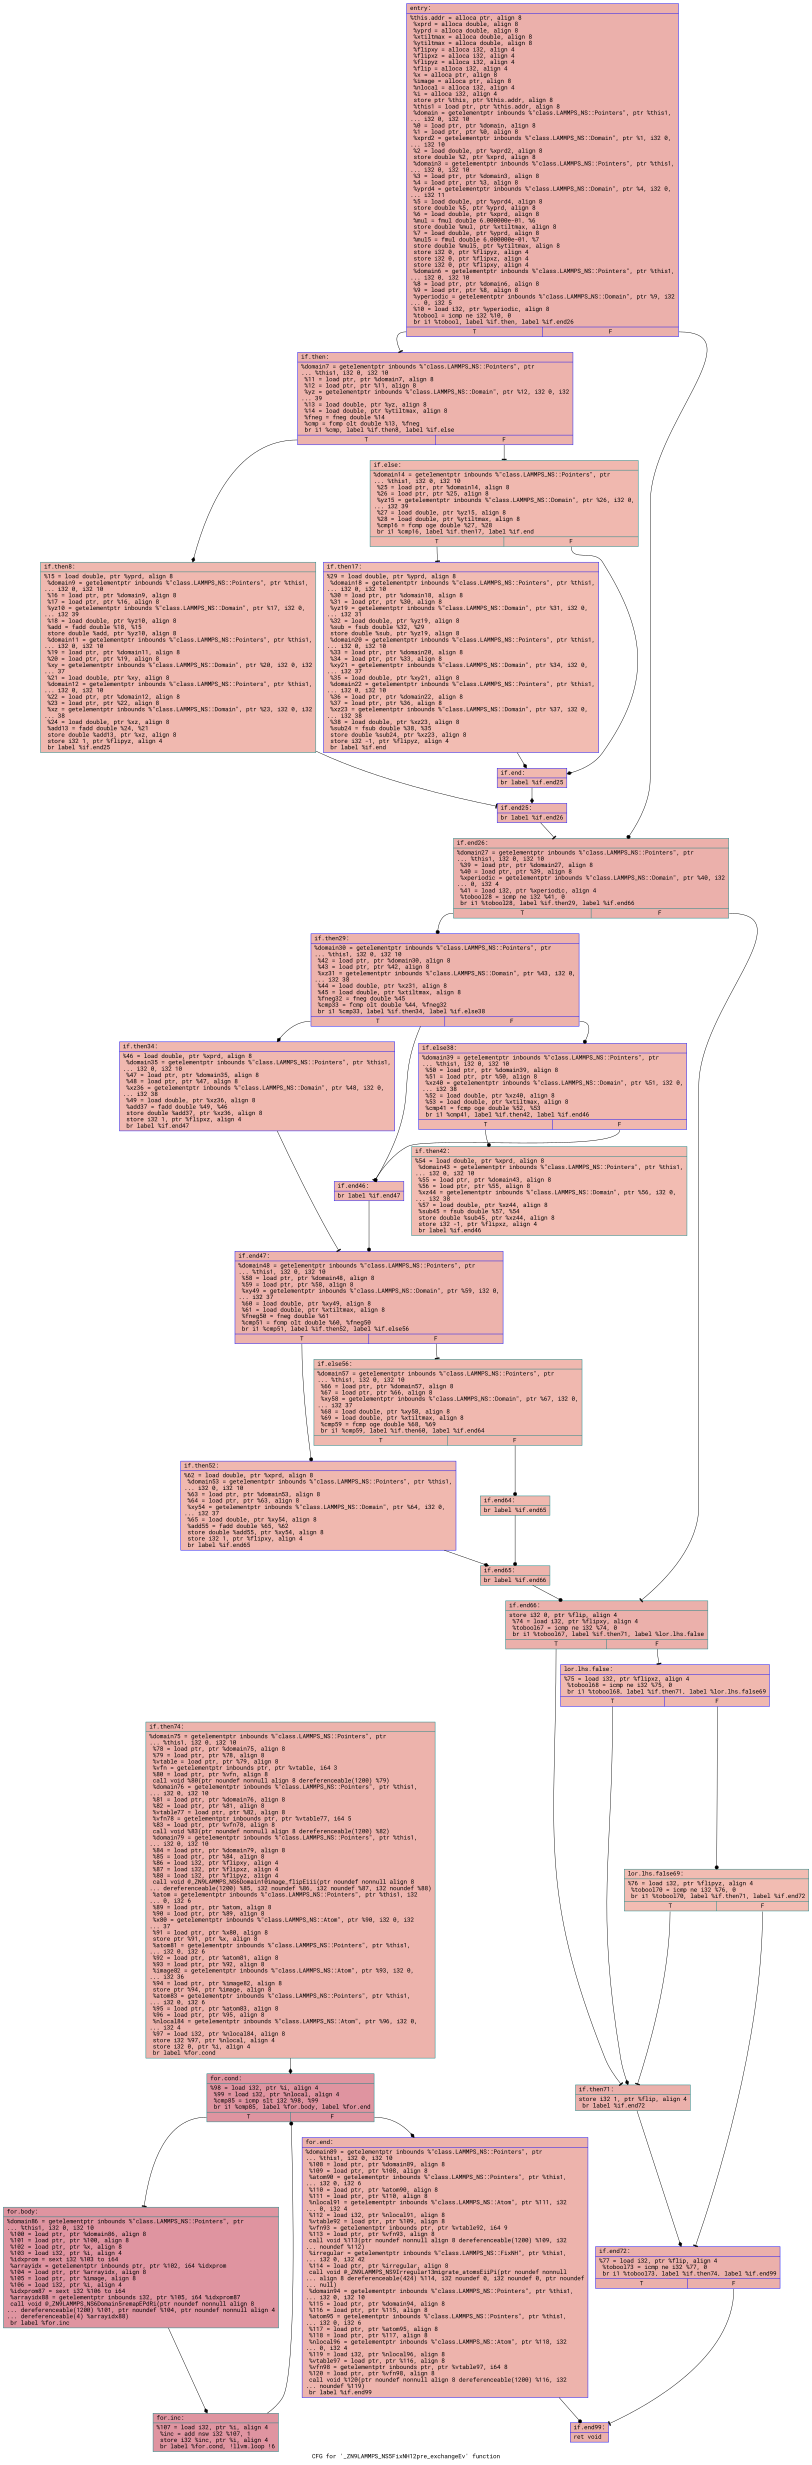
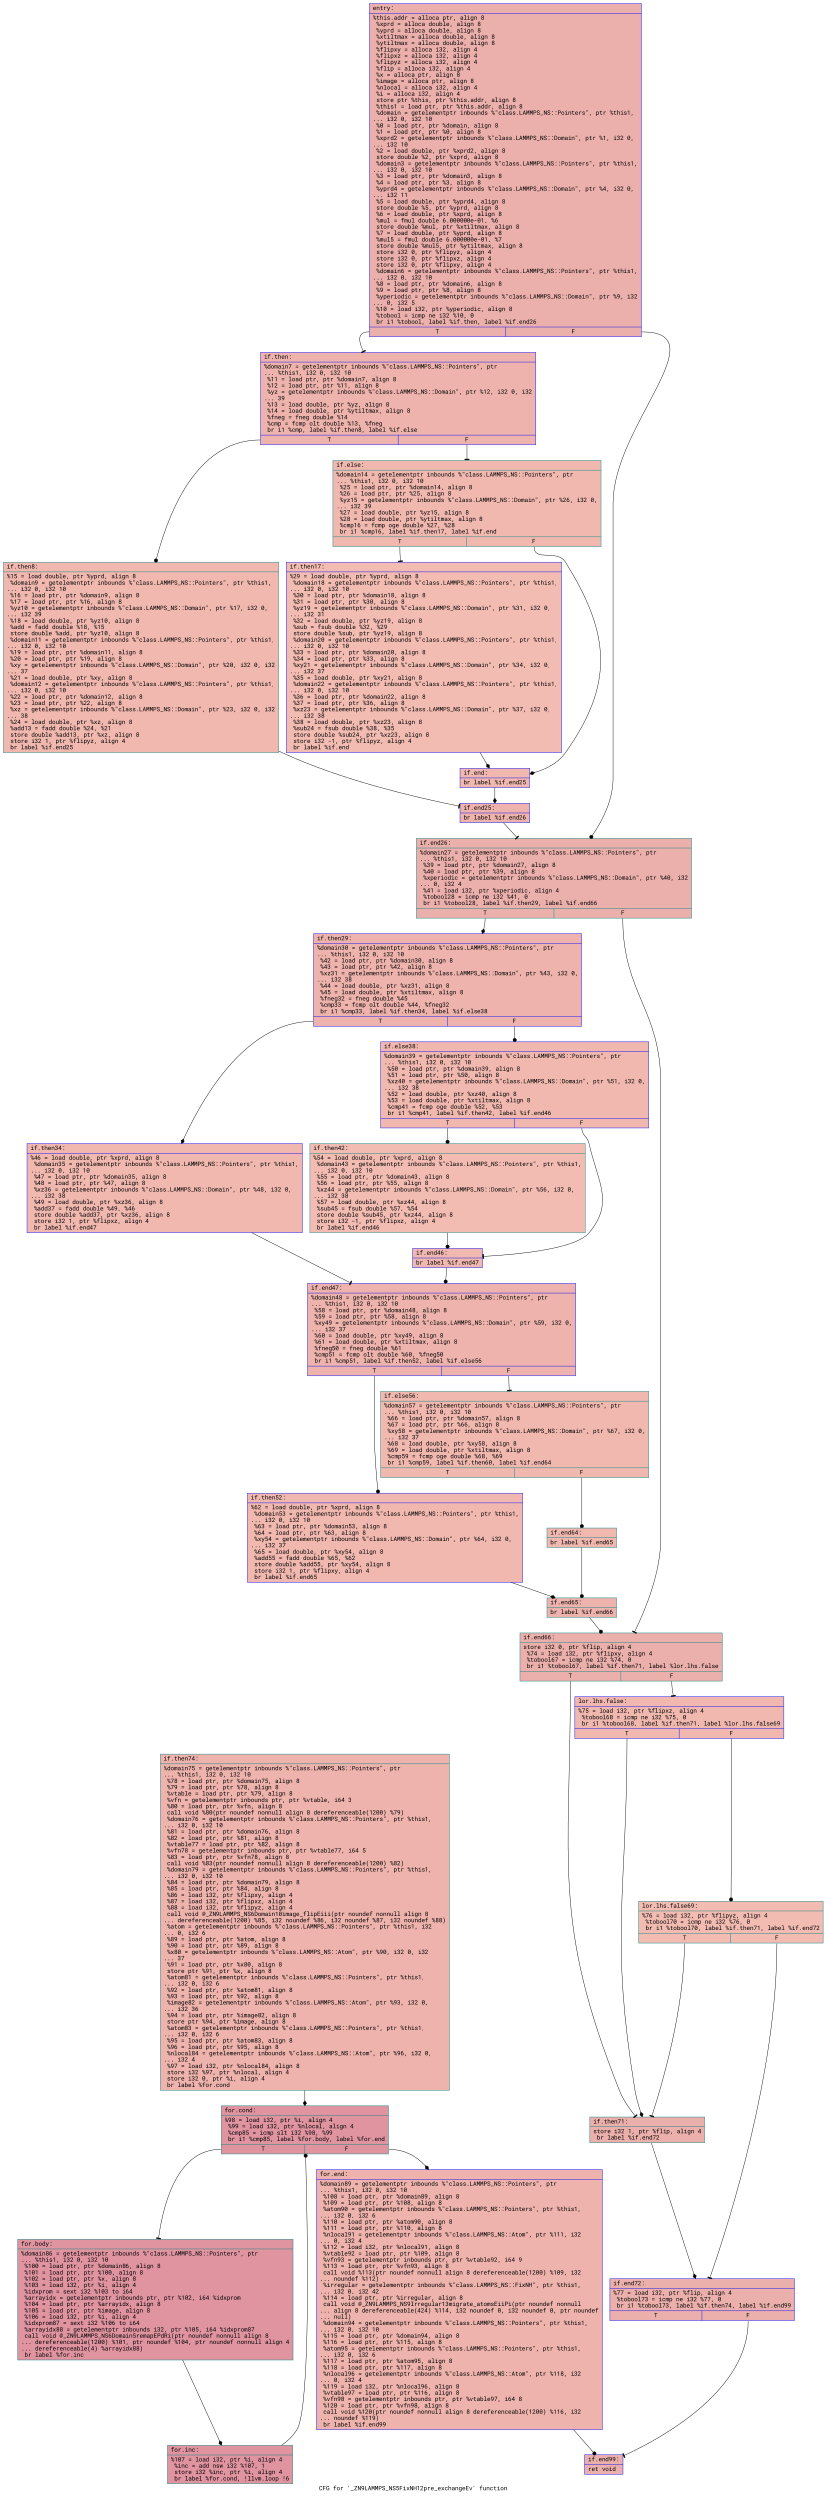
(227, 481) -> (190, 481)
(442, 918) -> (485, 924)
(405, 1104) -> (448, 1239)
